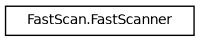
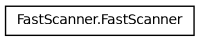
(100, 21) -> (100, 21)
